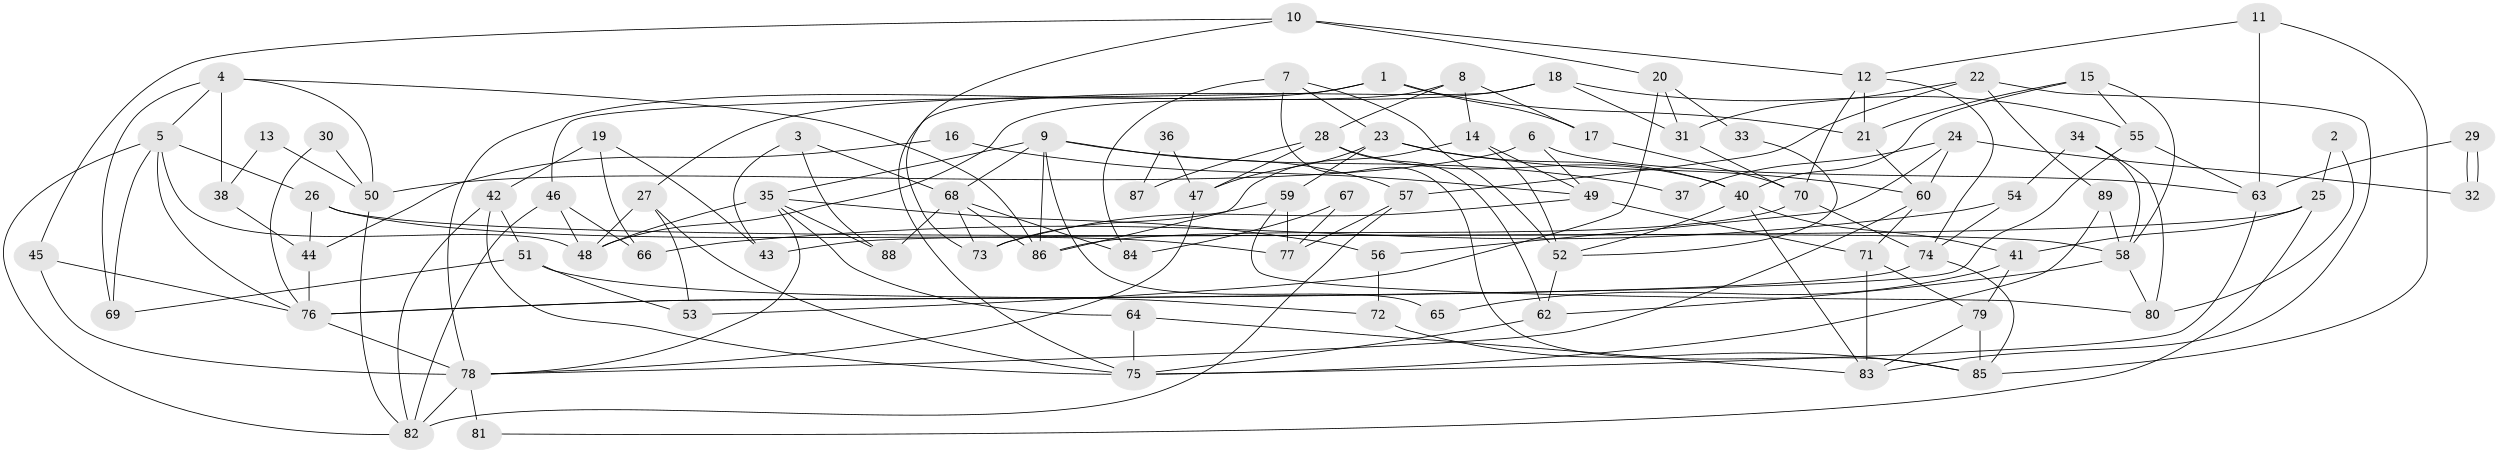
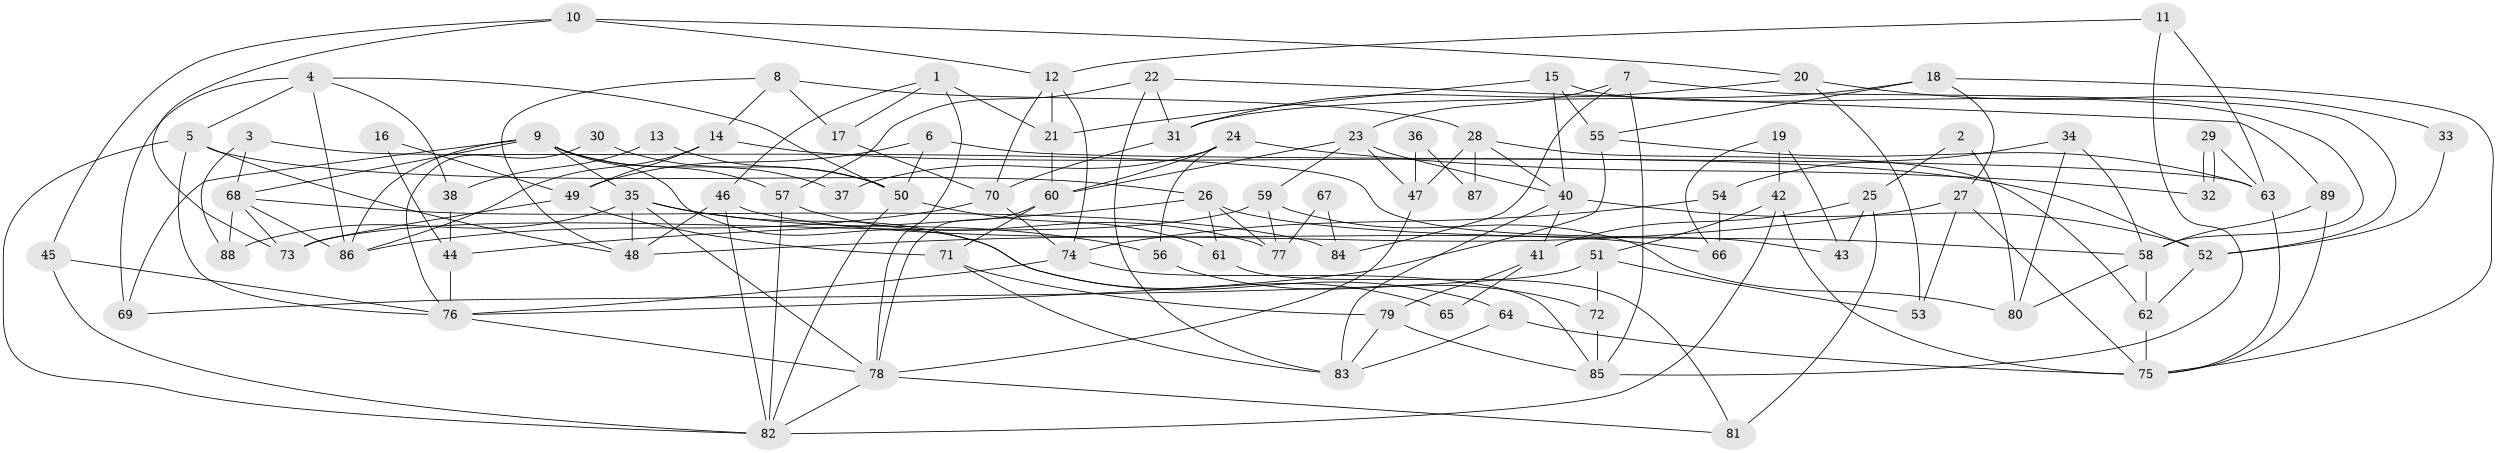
(122, 223) -> (289, 169)
none -> (1220, 256)
(225, 363) -> (380, 401)
